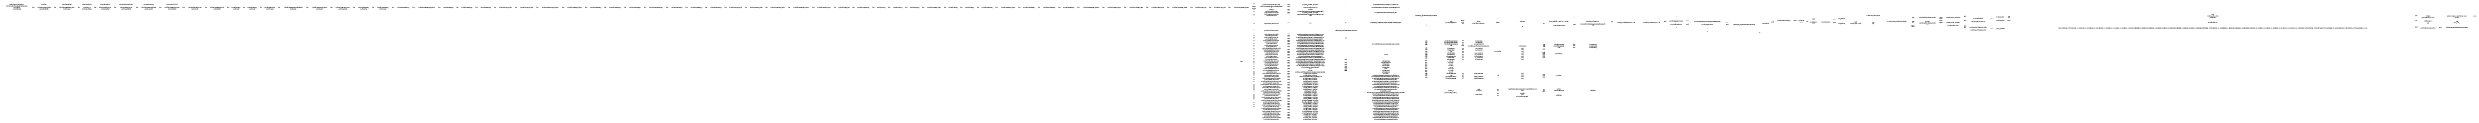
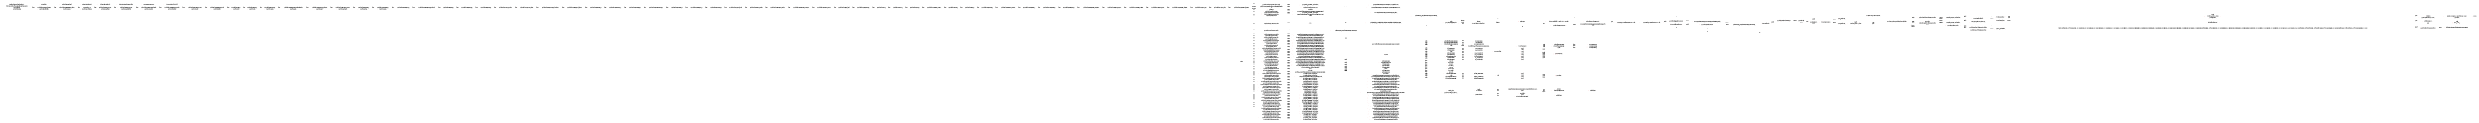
(1451, 91) -> (1451, 91)
